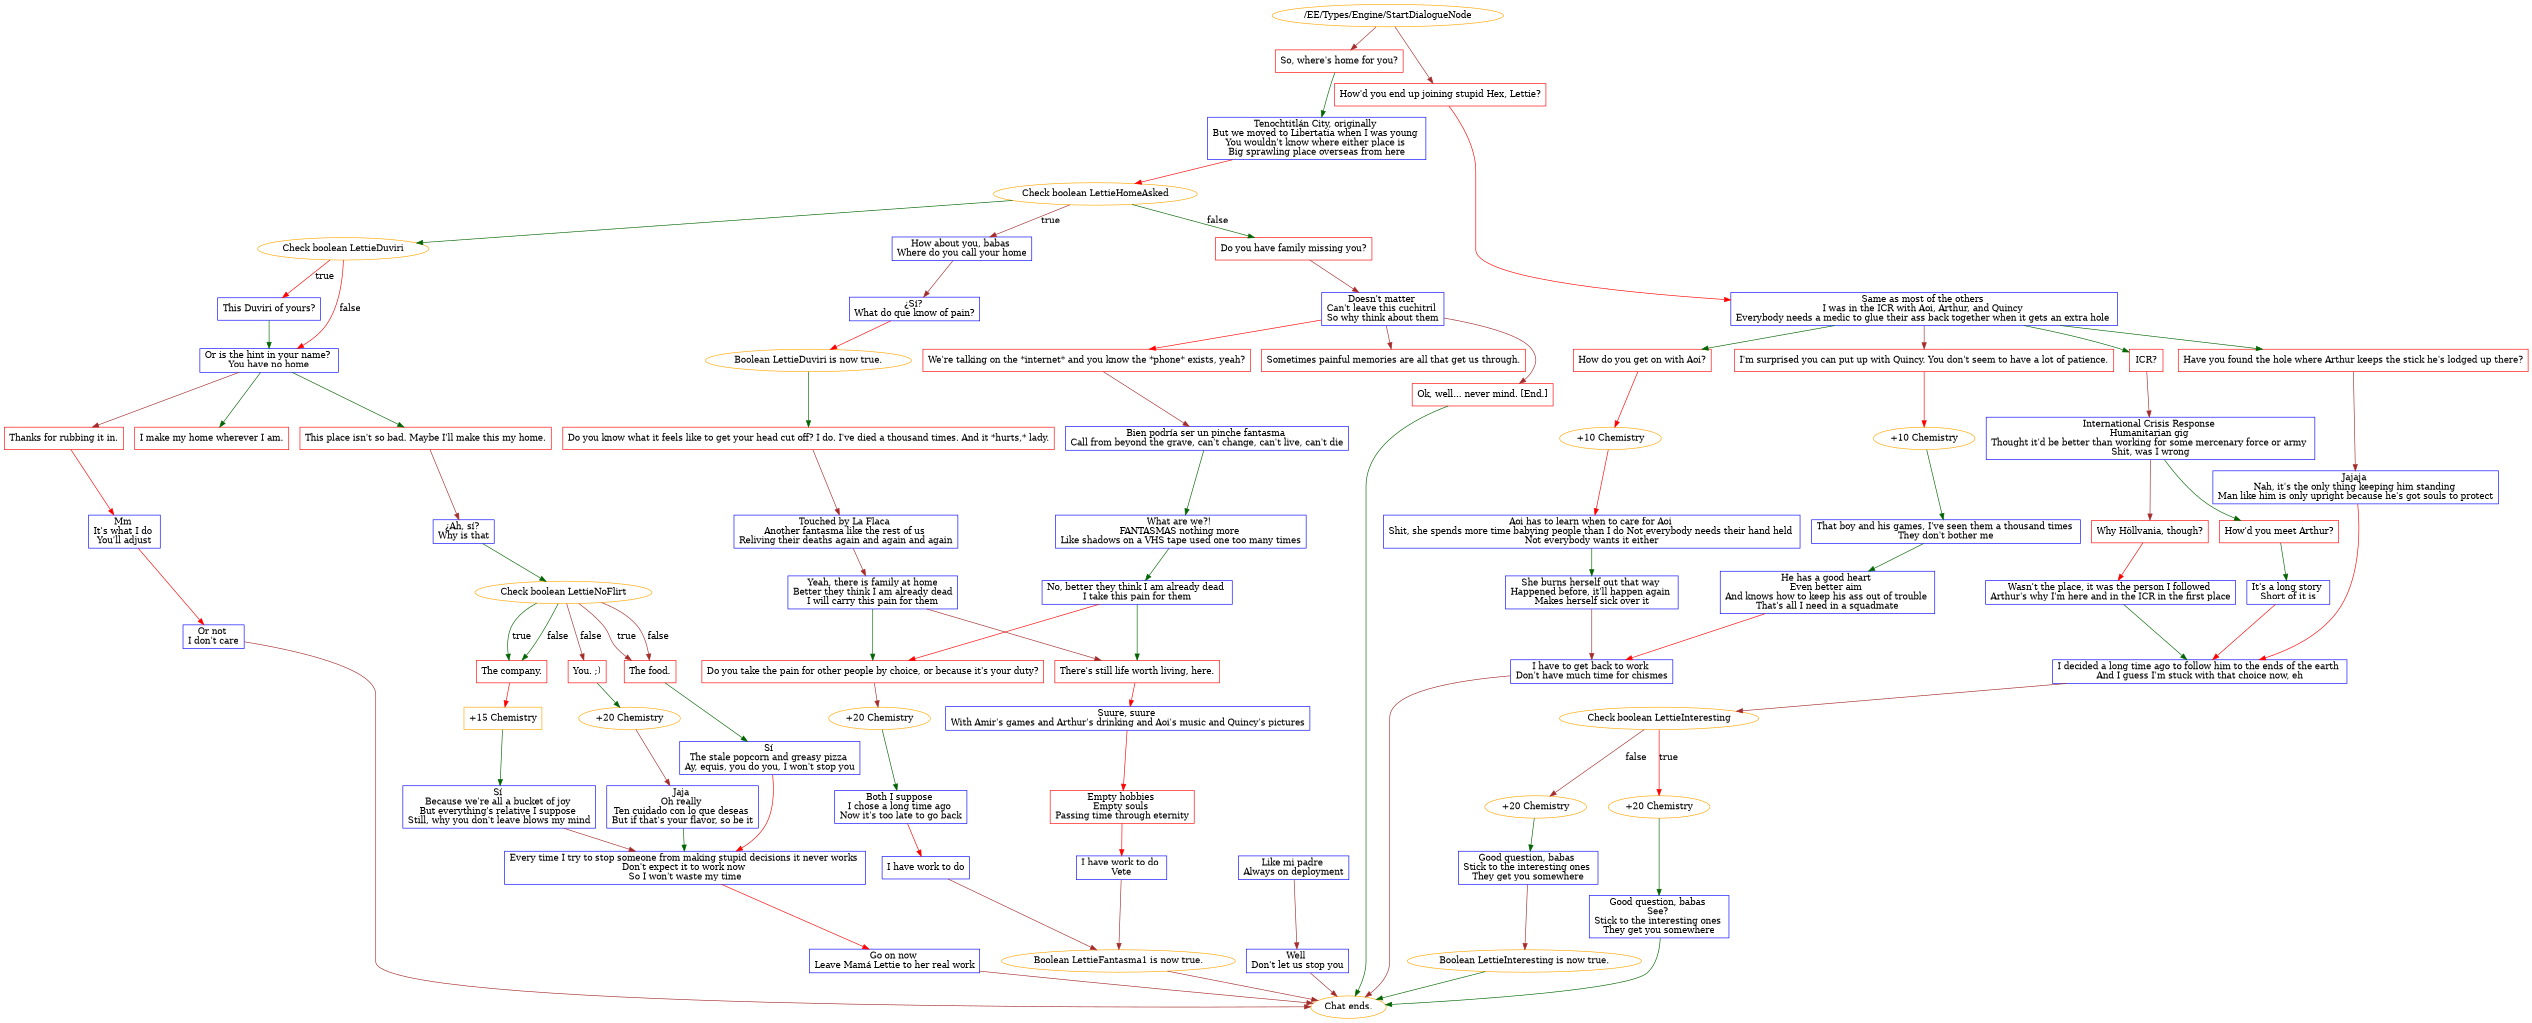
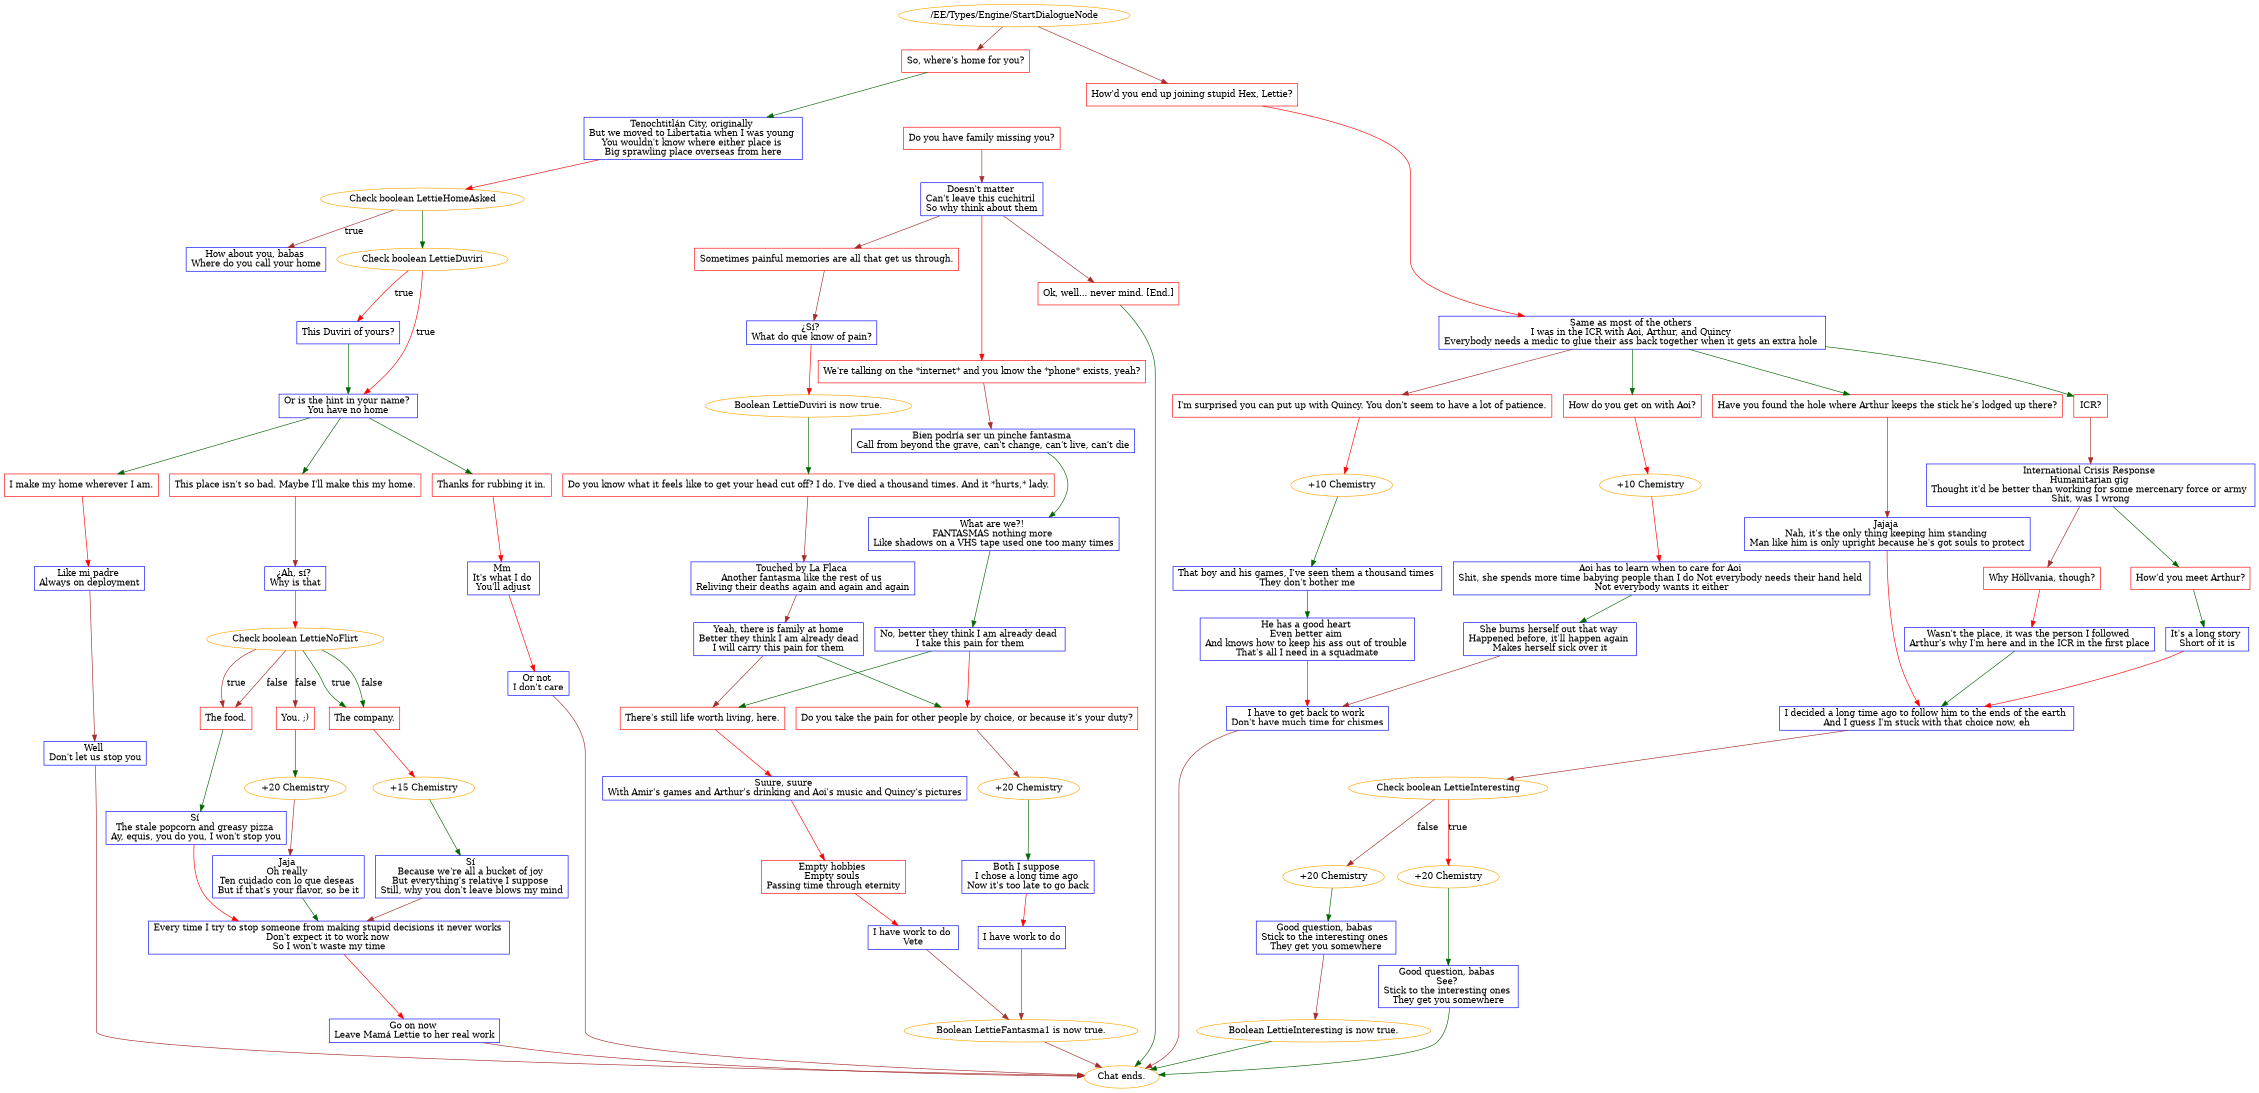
(1190, 220) -> none
(940, 276) -> (820, 293)
(350, 309) -> (426, 333)
(169, 399) -> (418, 444)
none -> (85, 528)
(512, 561) -> (295, 606)
(503, 718) -> (424, 788)
